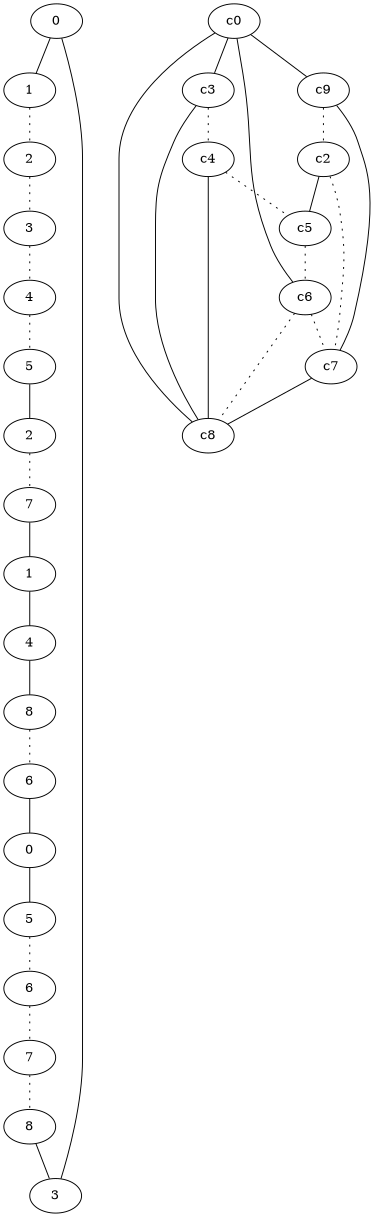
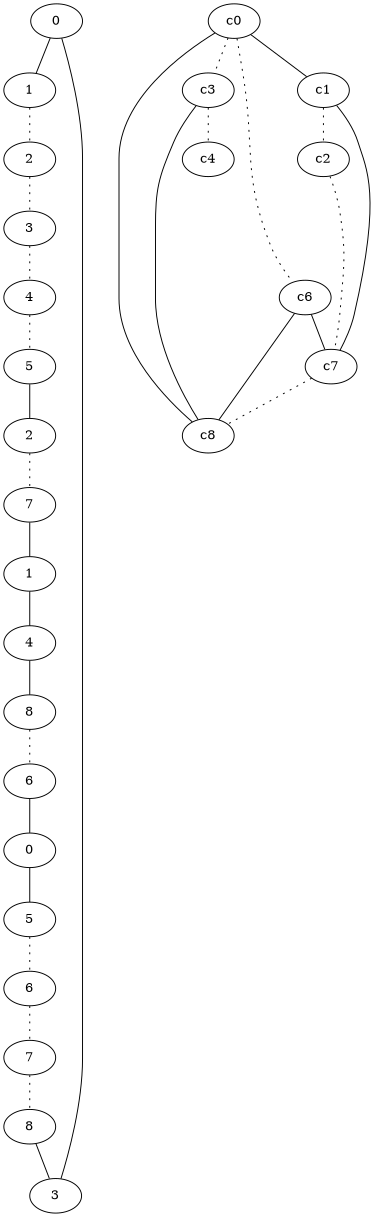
(221, 55) -> (221, 55)
(323, 90) -> (323, 90)
(251, 164) -> (251, 164)
(305, 228) -> none
(208, 297) -> none
(318, 332) -> (318, 332)
(257, 367) -> (257, 367)
(270, 401) -> (270, 401)
